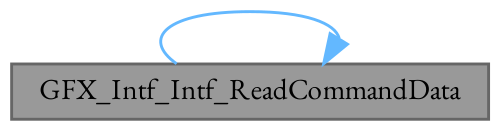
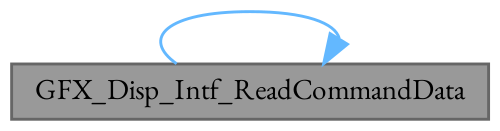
(250, 92) -> (250, 92)
